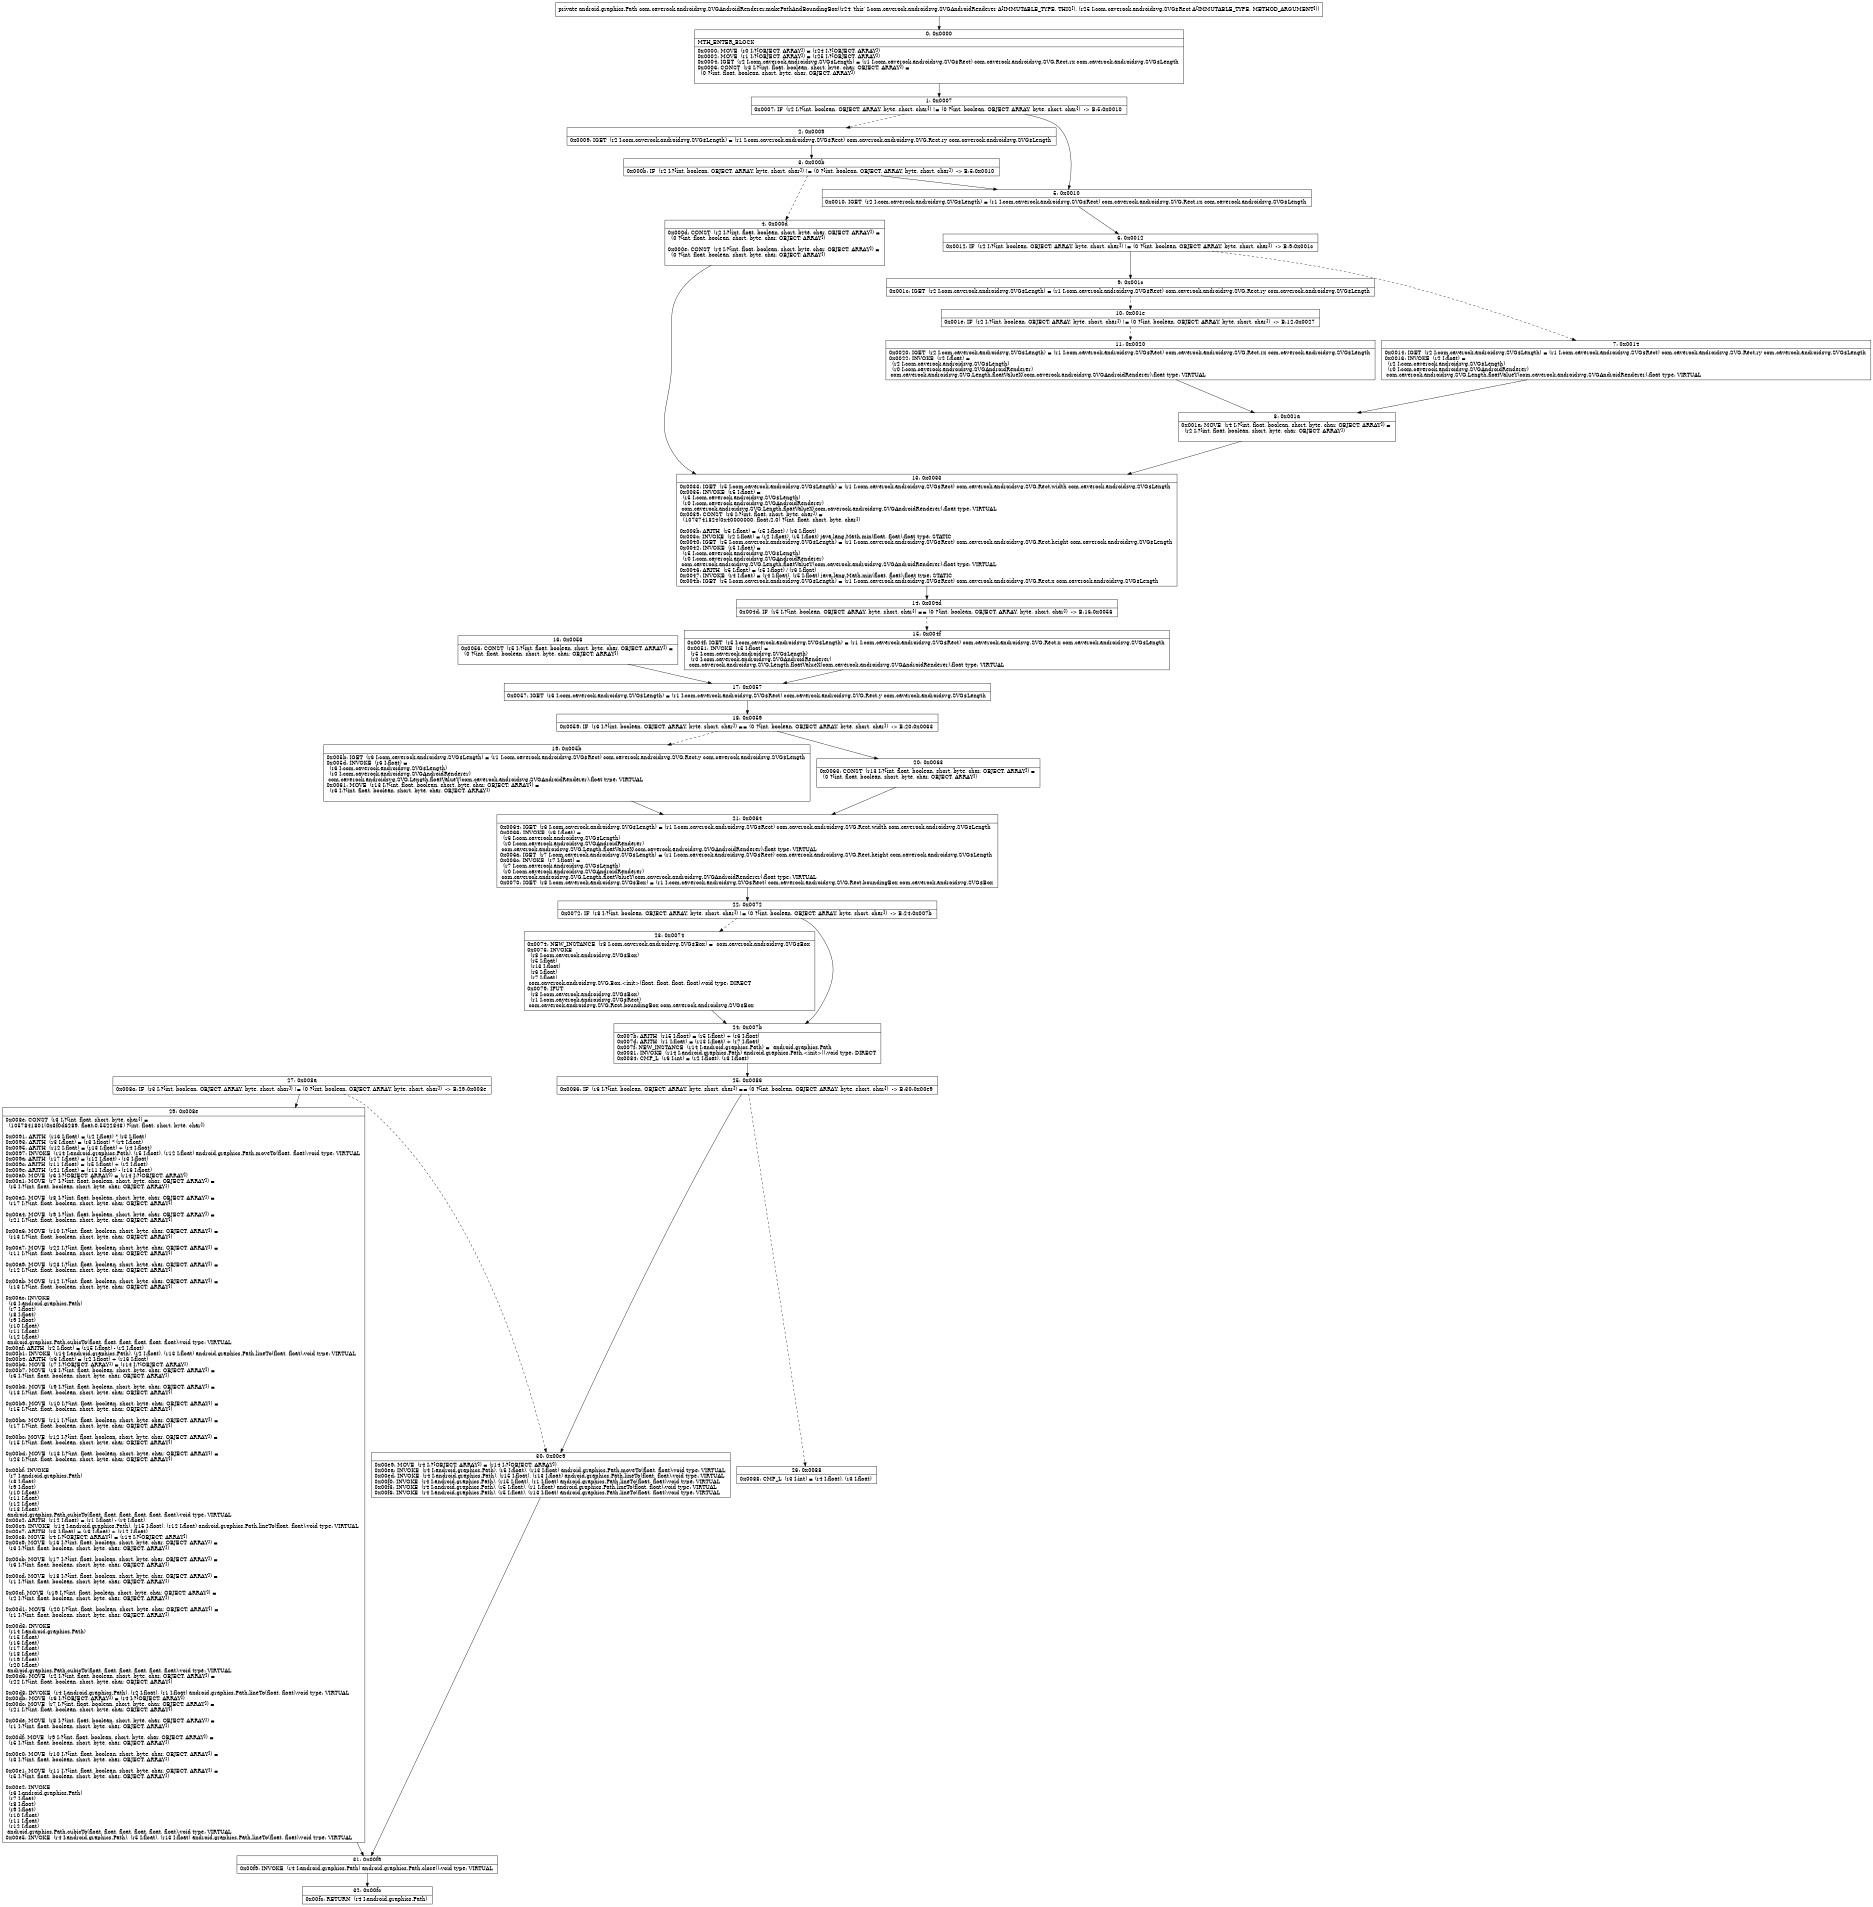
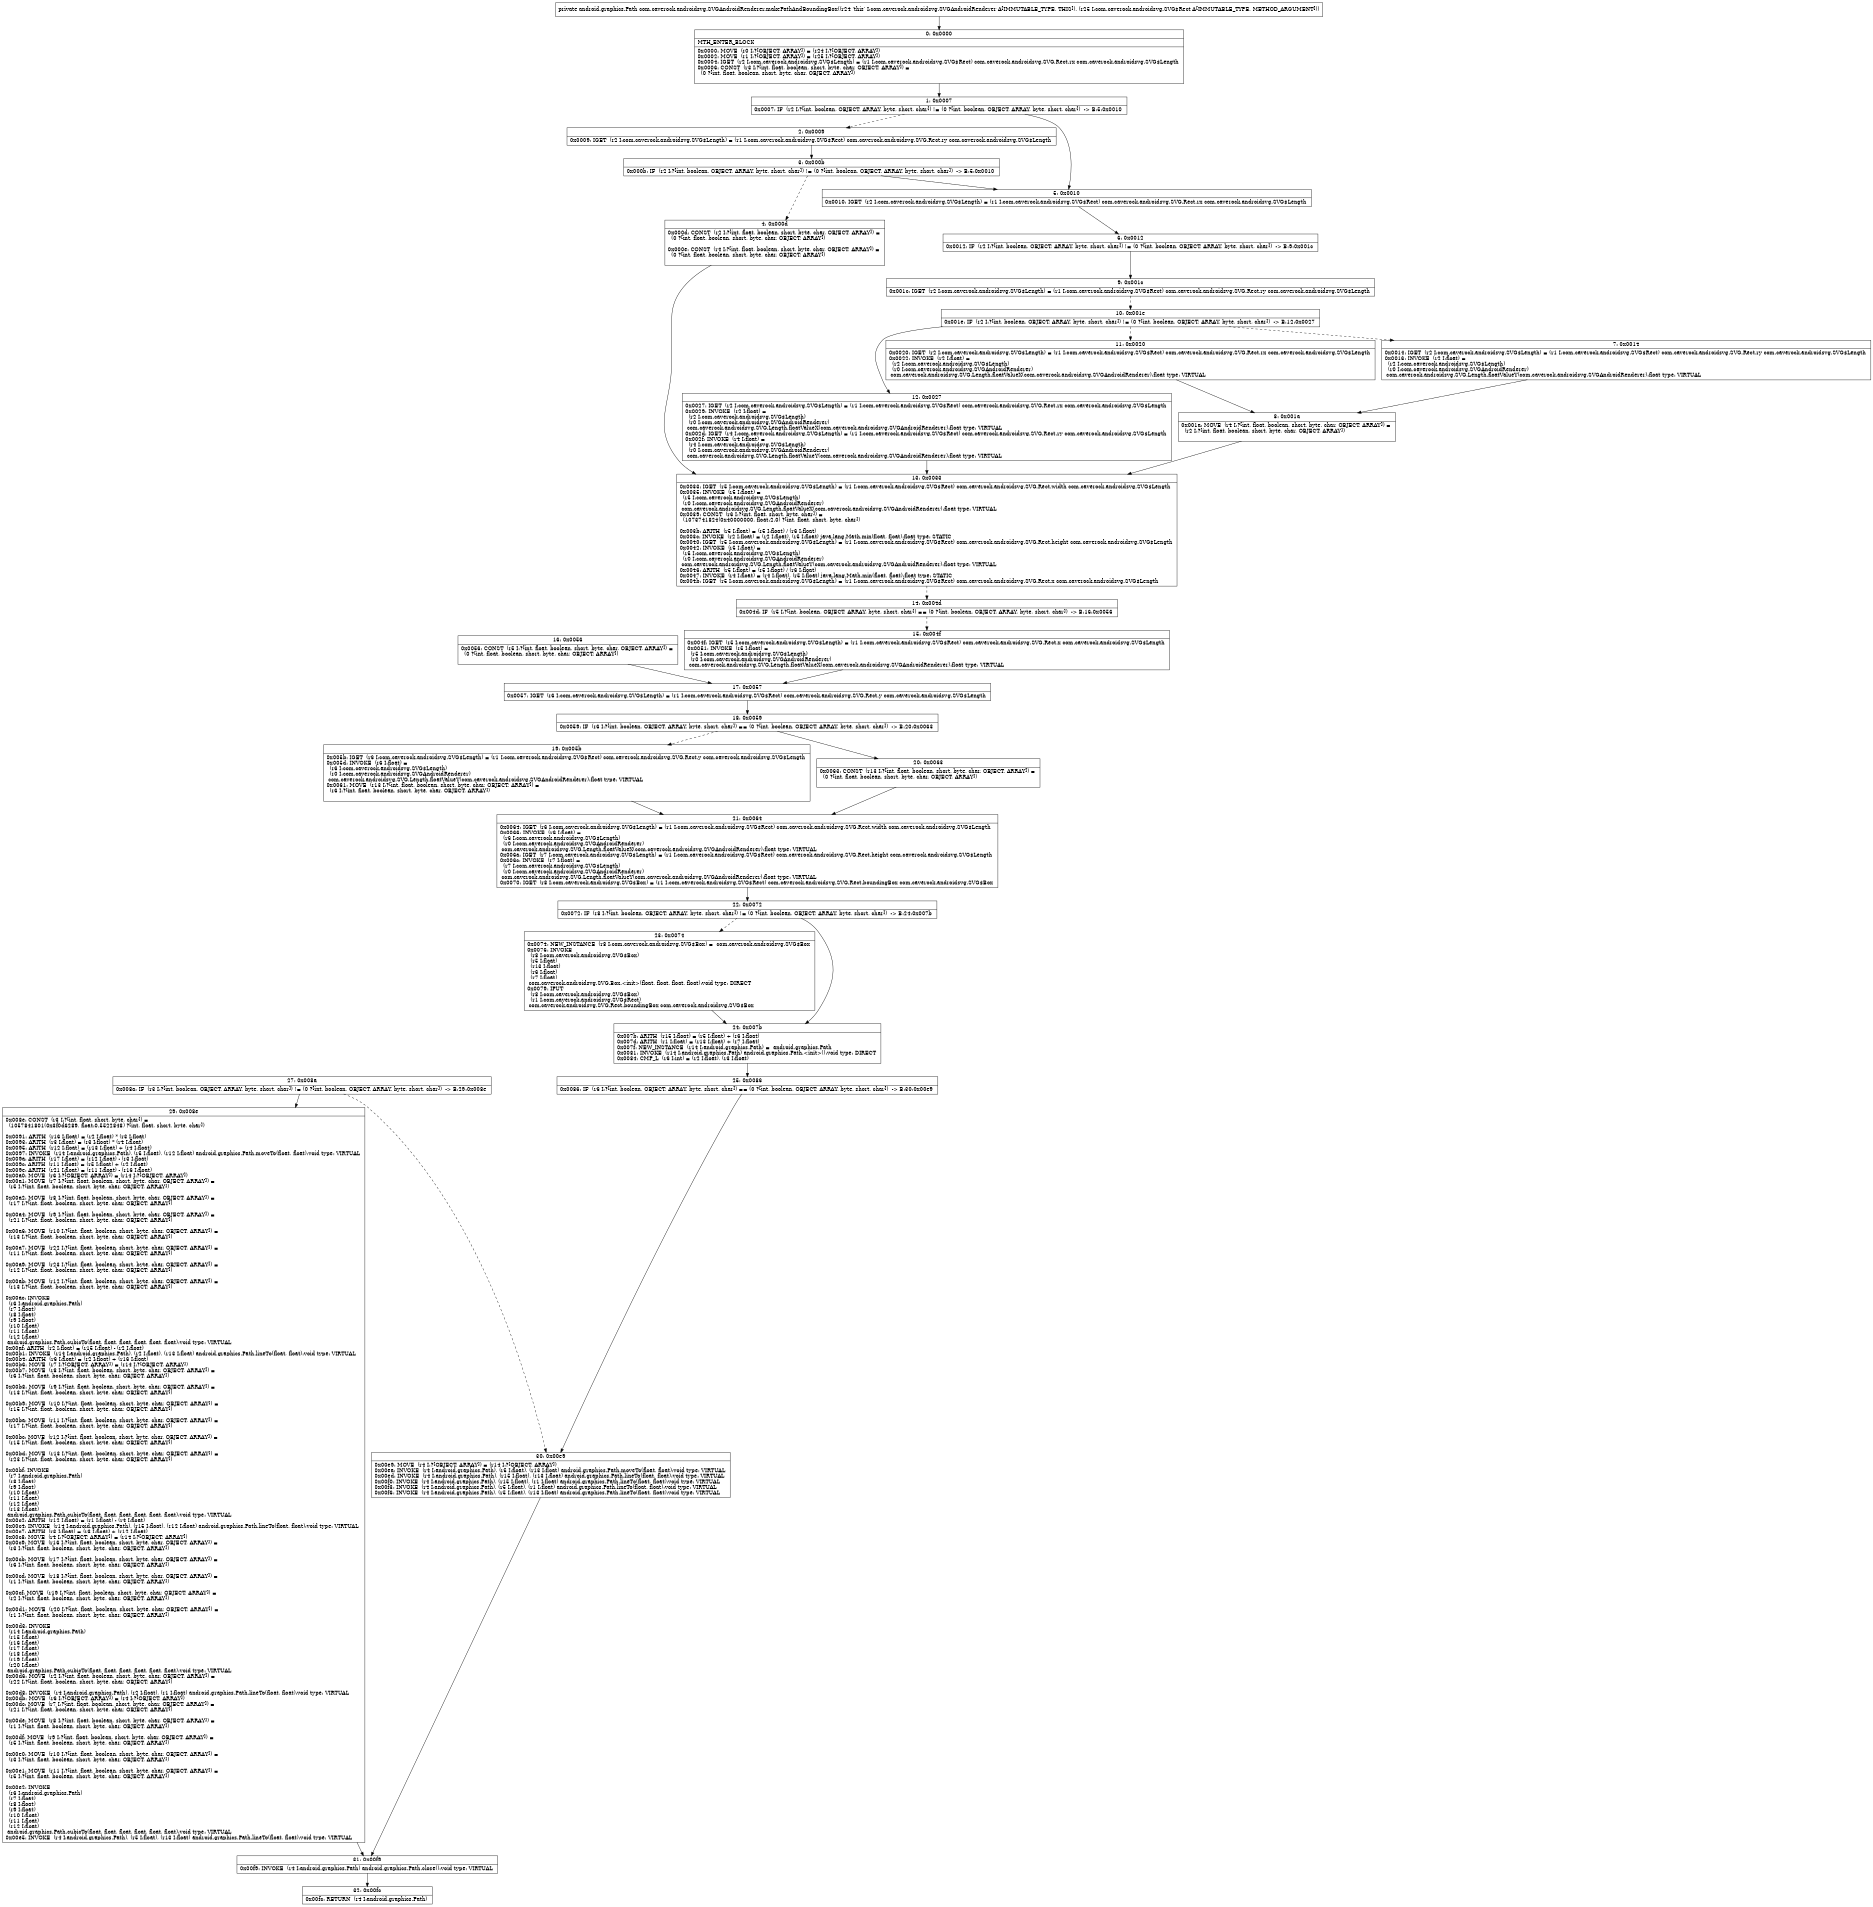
(1395, 283) -> (1310, 333)
none -> (927, 427)
(927, 591) -> (927, 591)
(807, 1475) -> none
